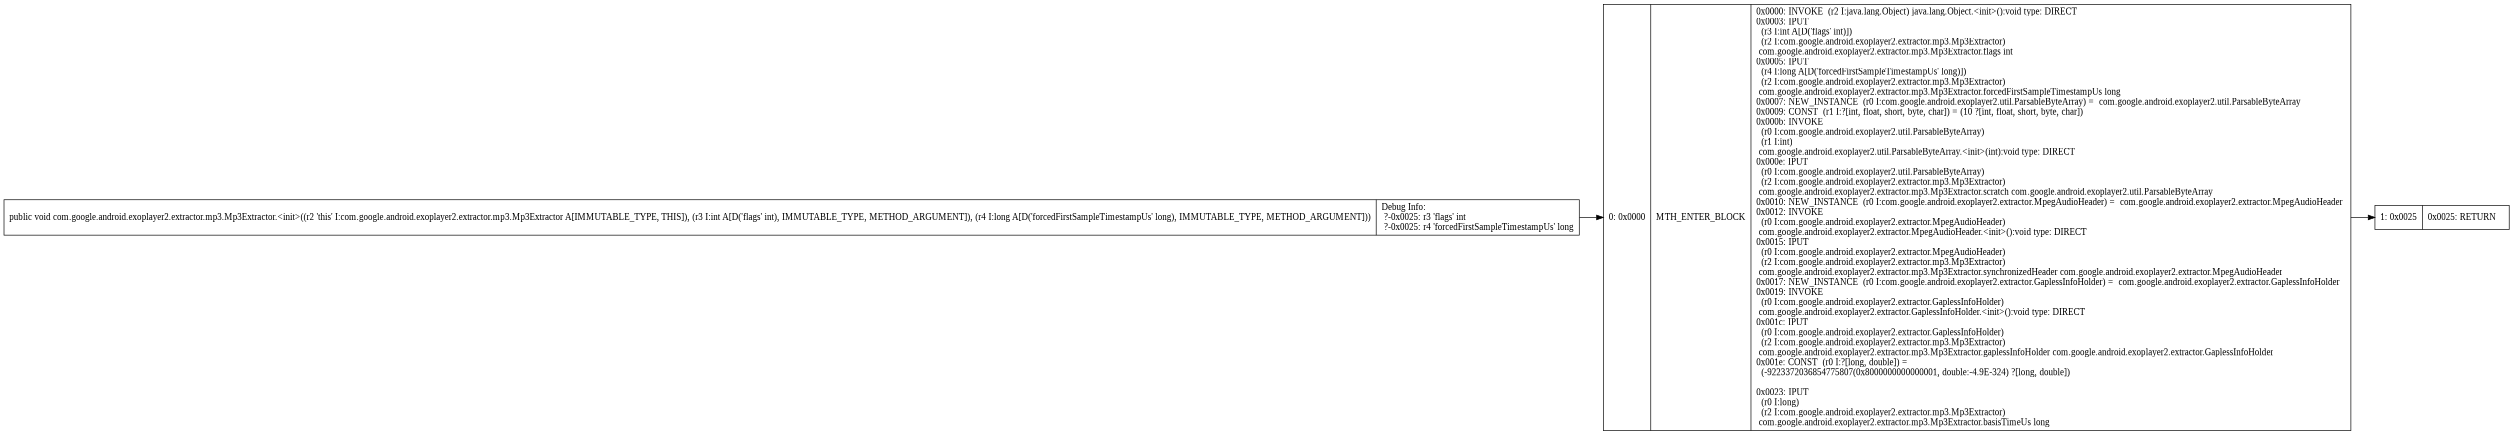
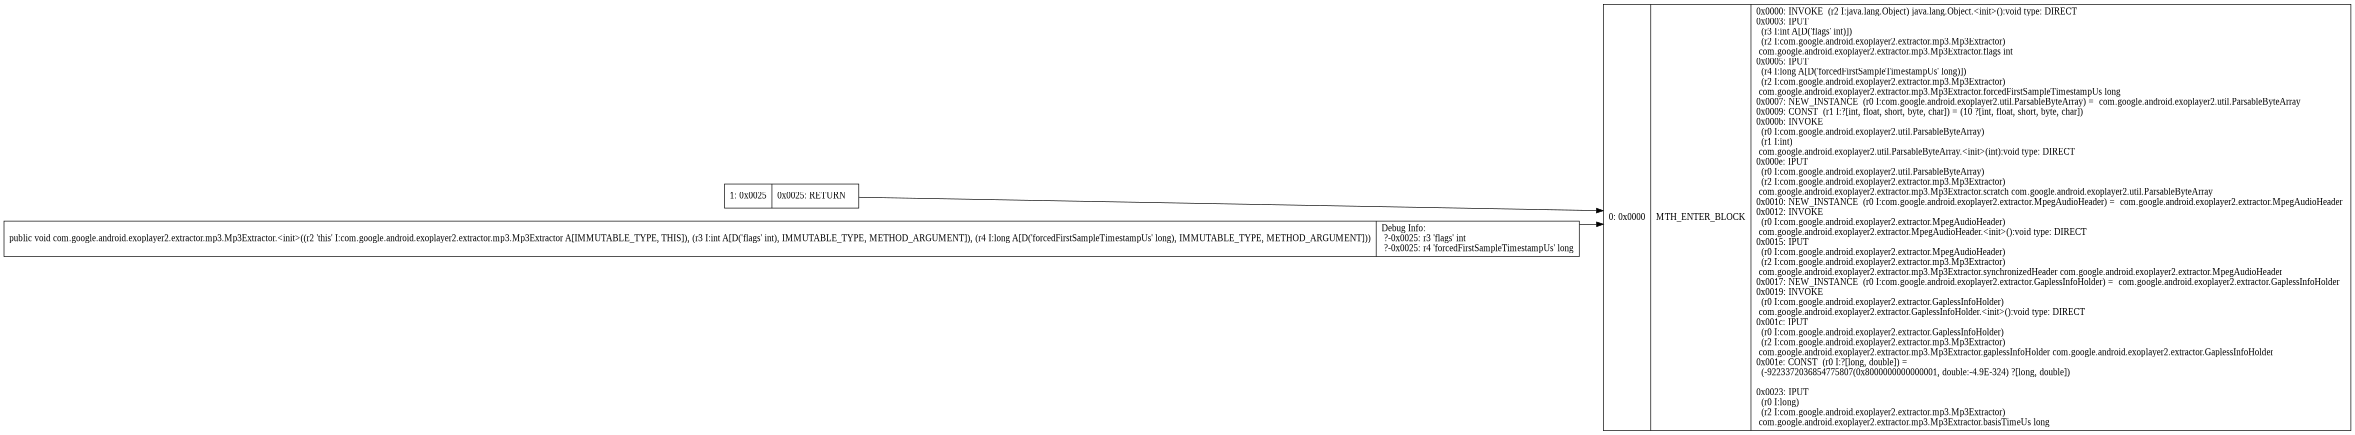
(2359, 217) -> (1228, 204)
